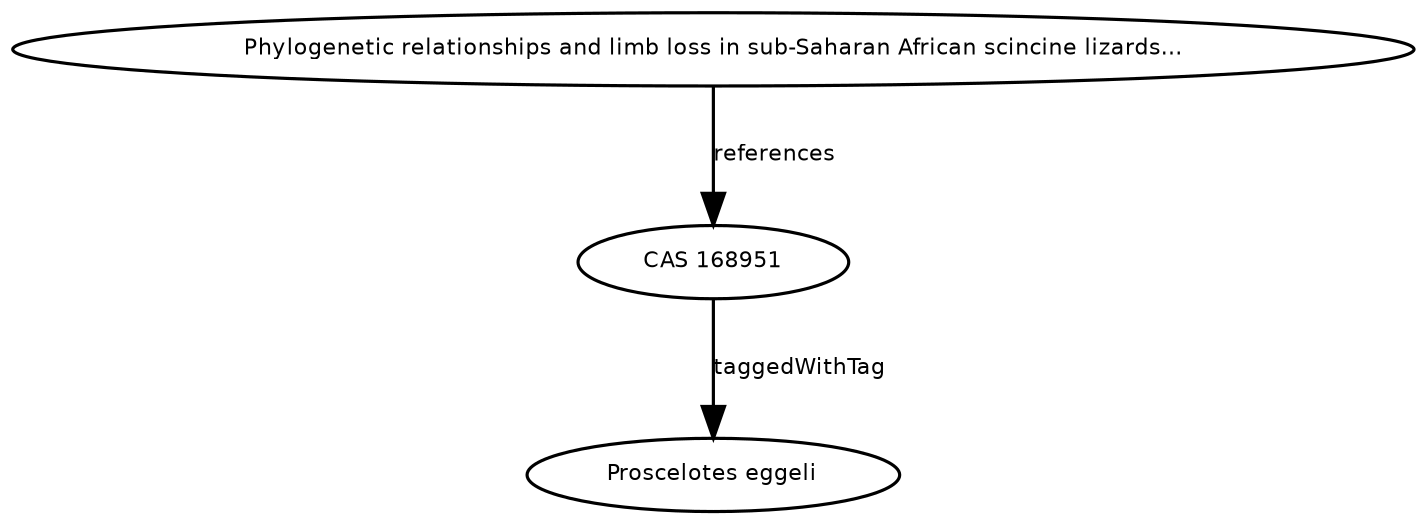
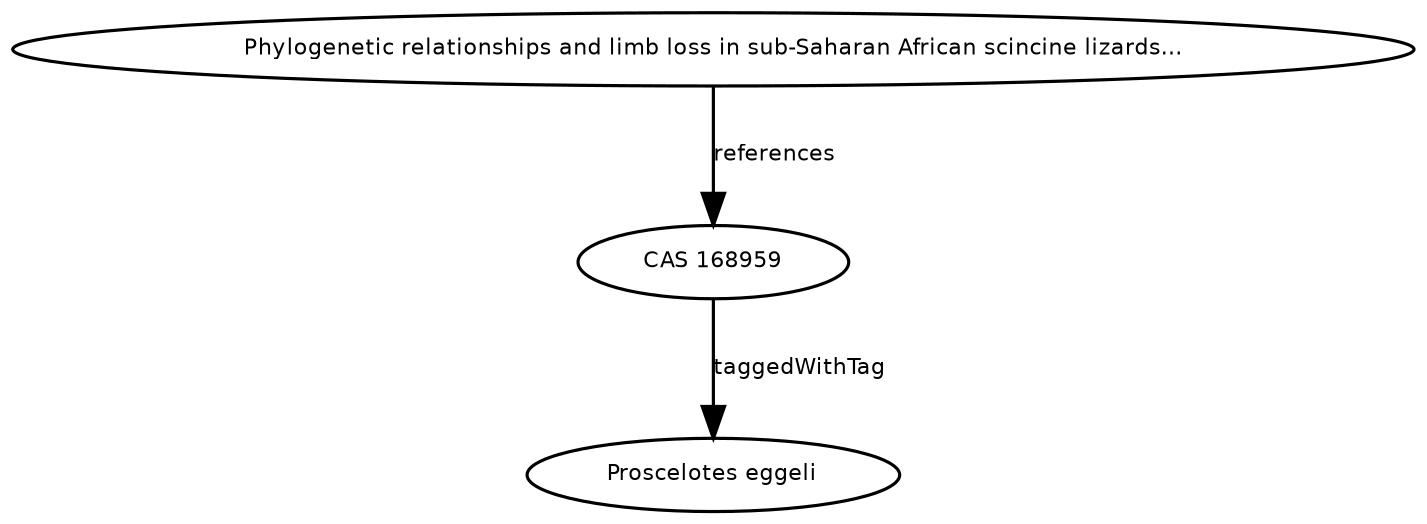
(713, 262) -> (713, 262)
